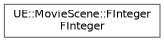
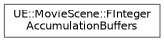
(82, 21) -> (82, 21)
